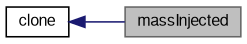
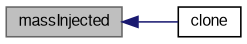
(105, 22) -> (158, 22)
